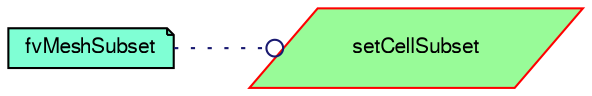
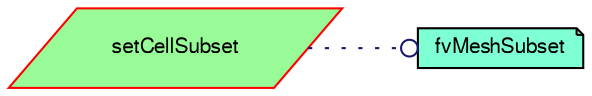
(220, 48) -> (355, 48)
